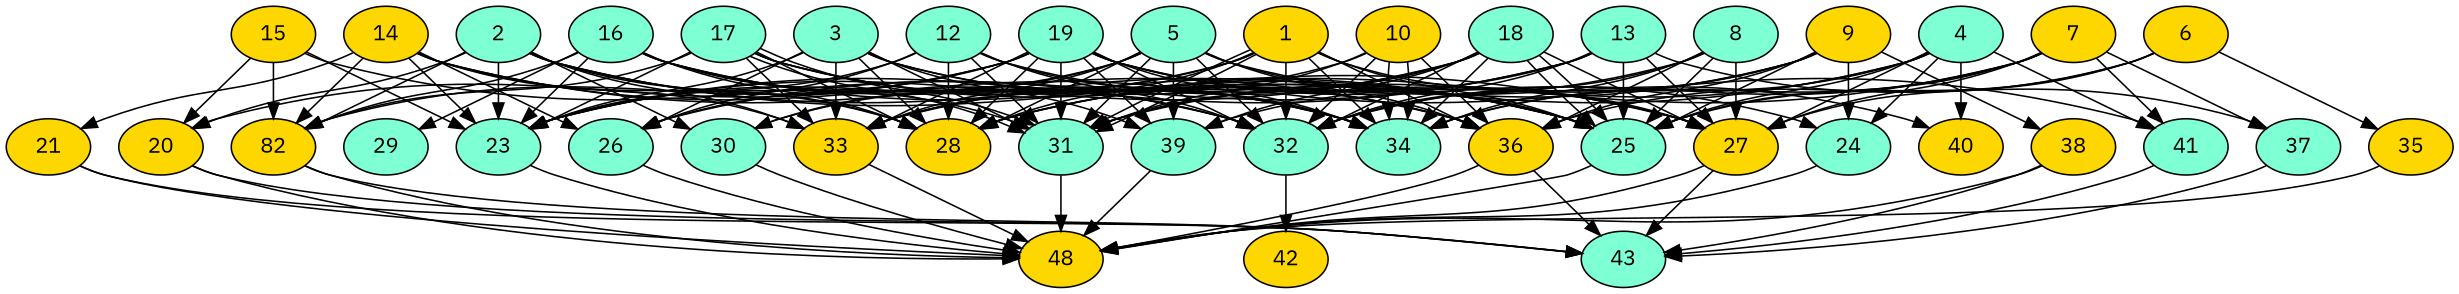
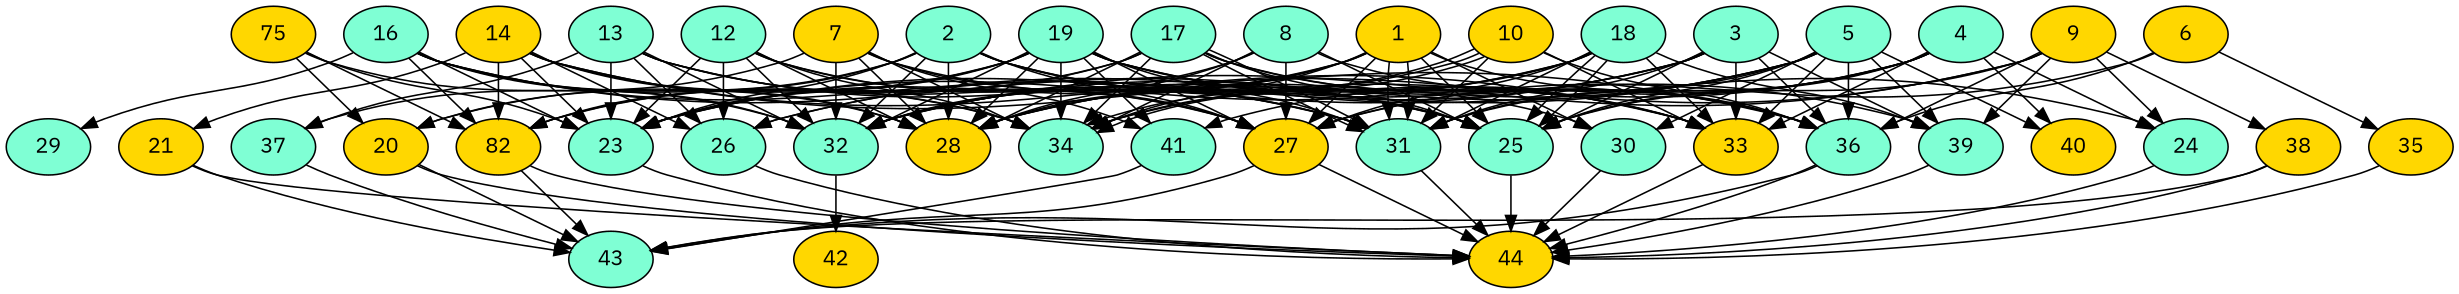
(273, 34) -> (273, 34)
(1913, 91) -> none
(1511, 147) -> (1848, 147)
(1061, 259) -> (1511, 259)
